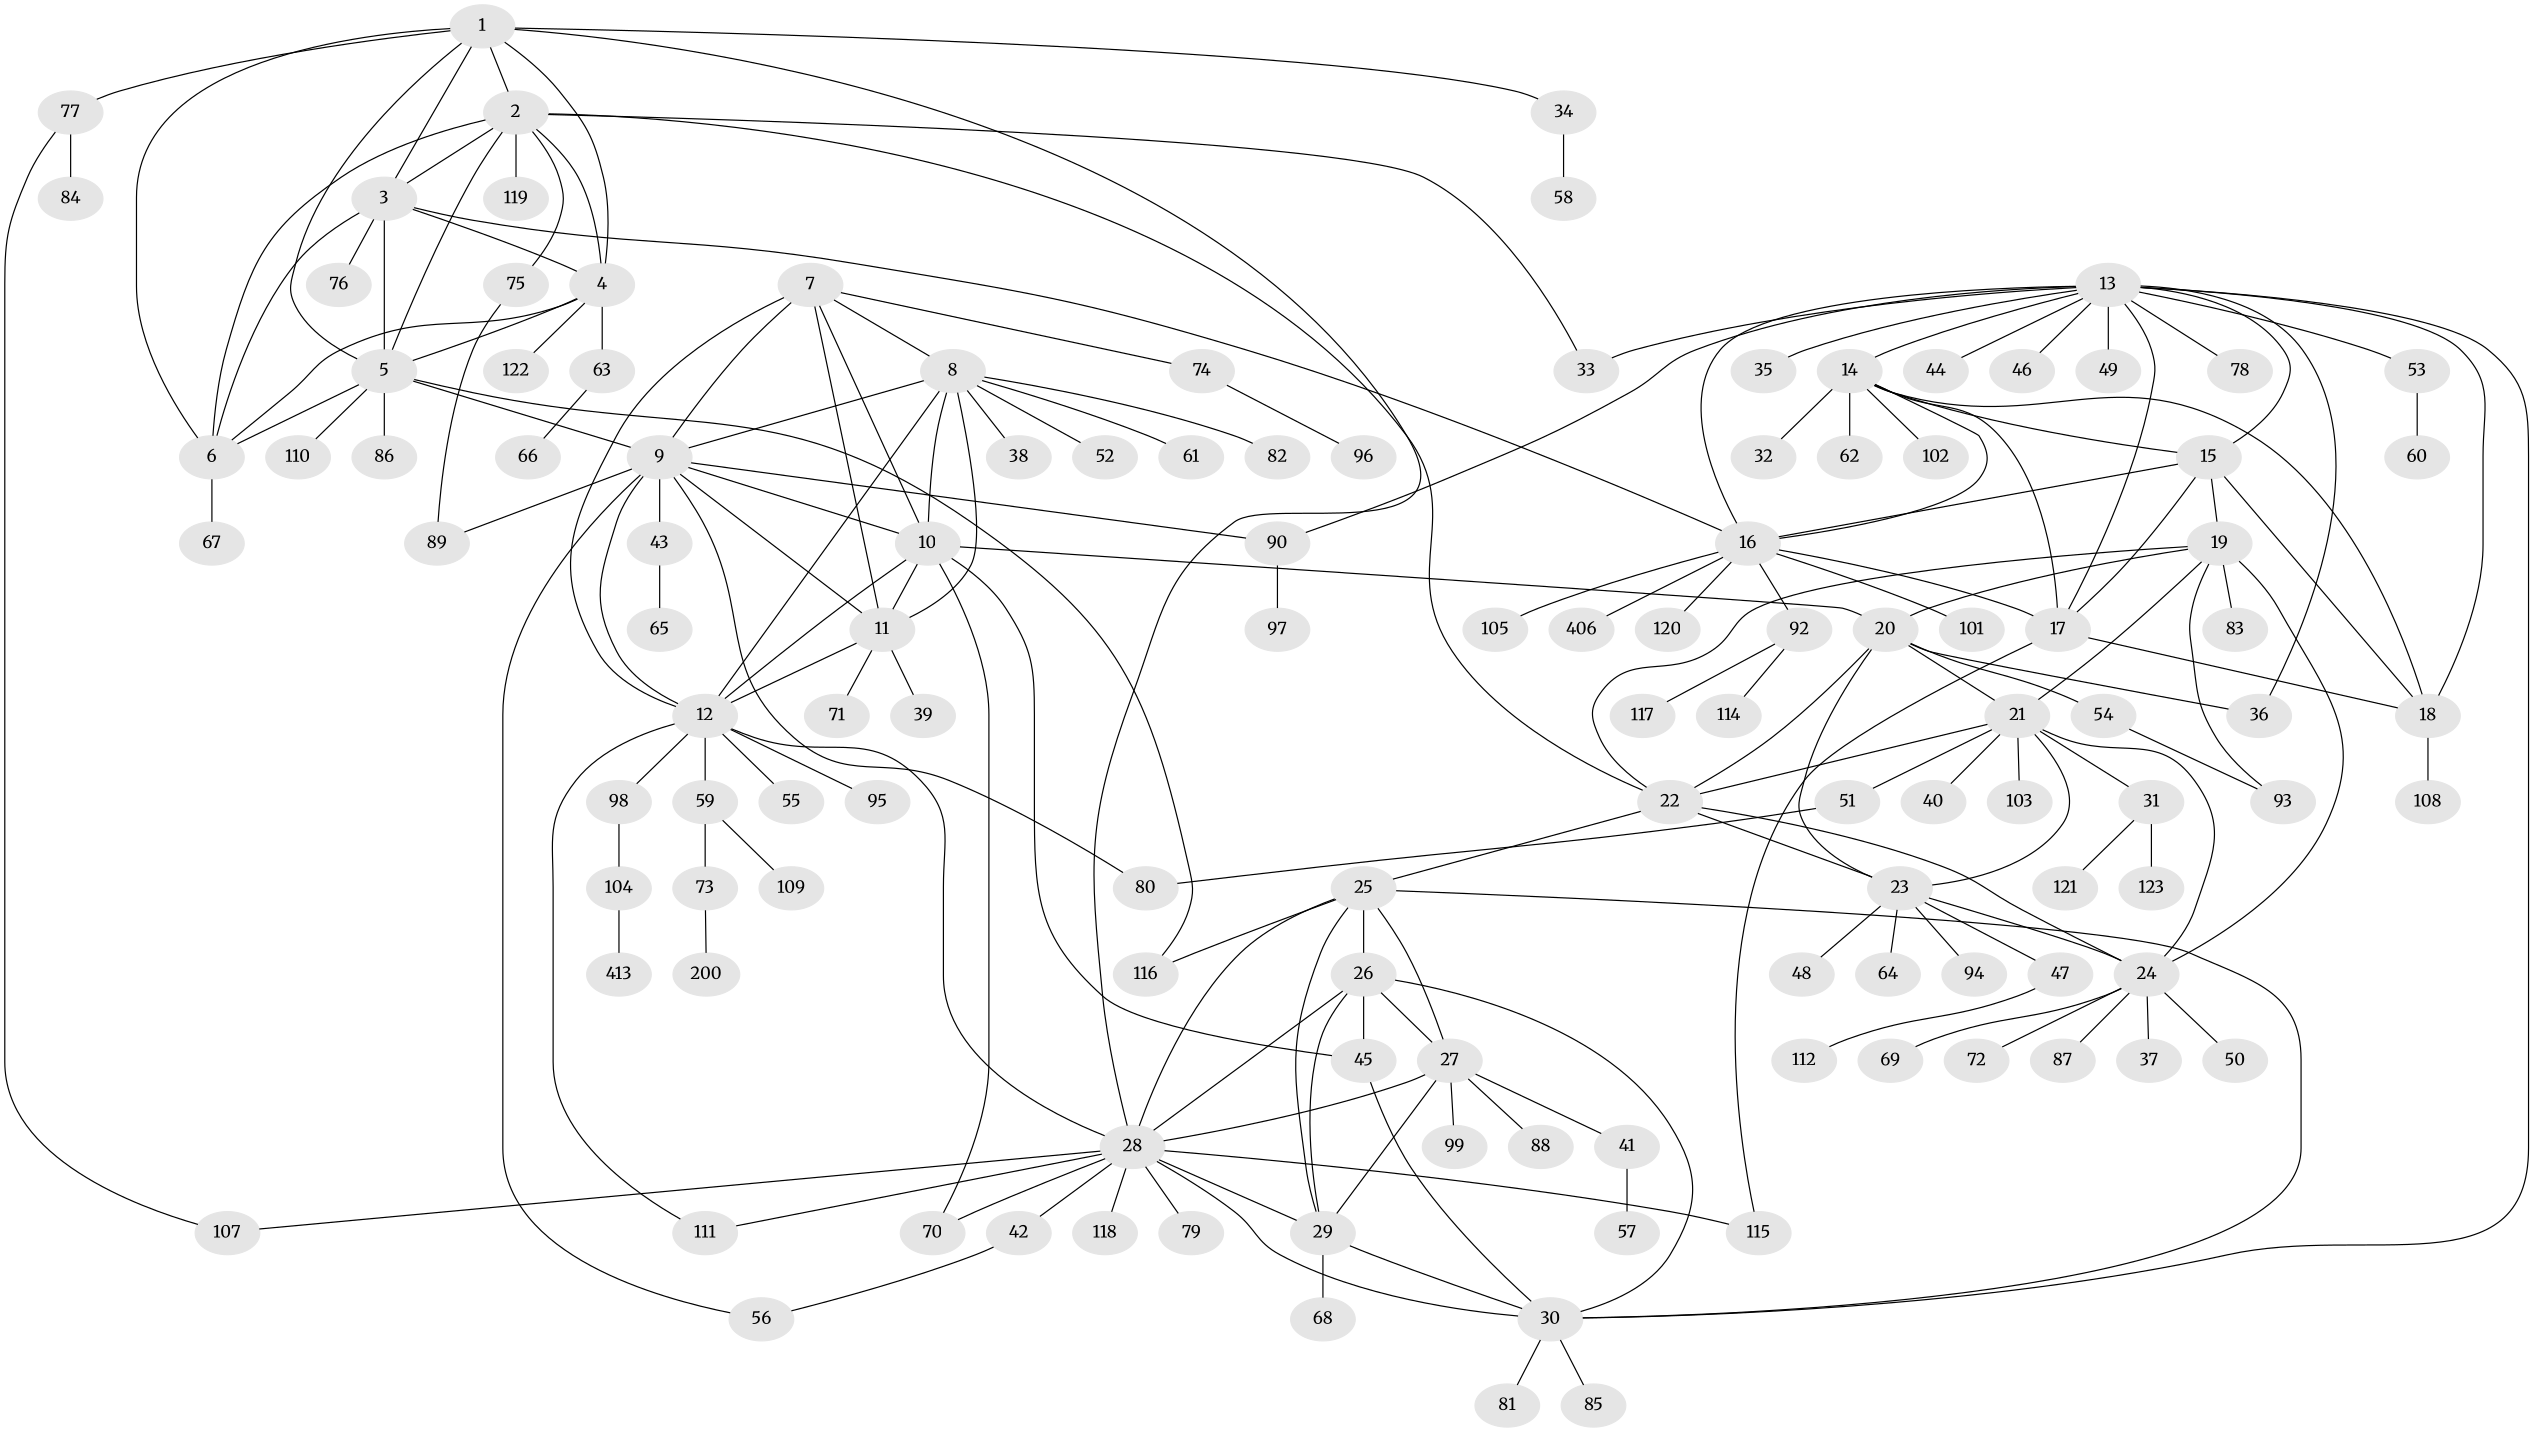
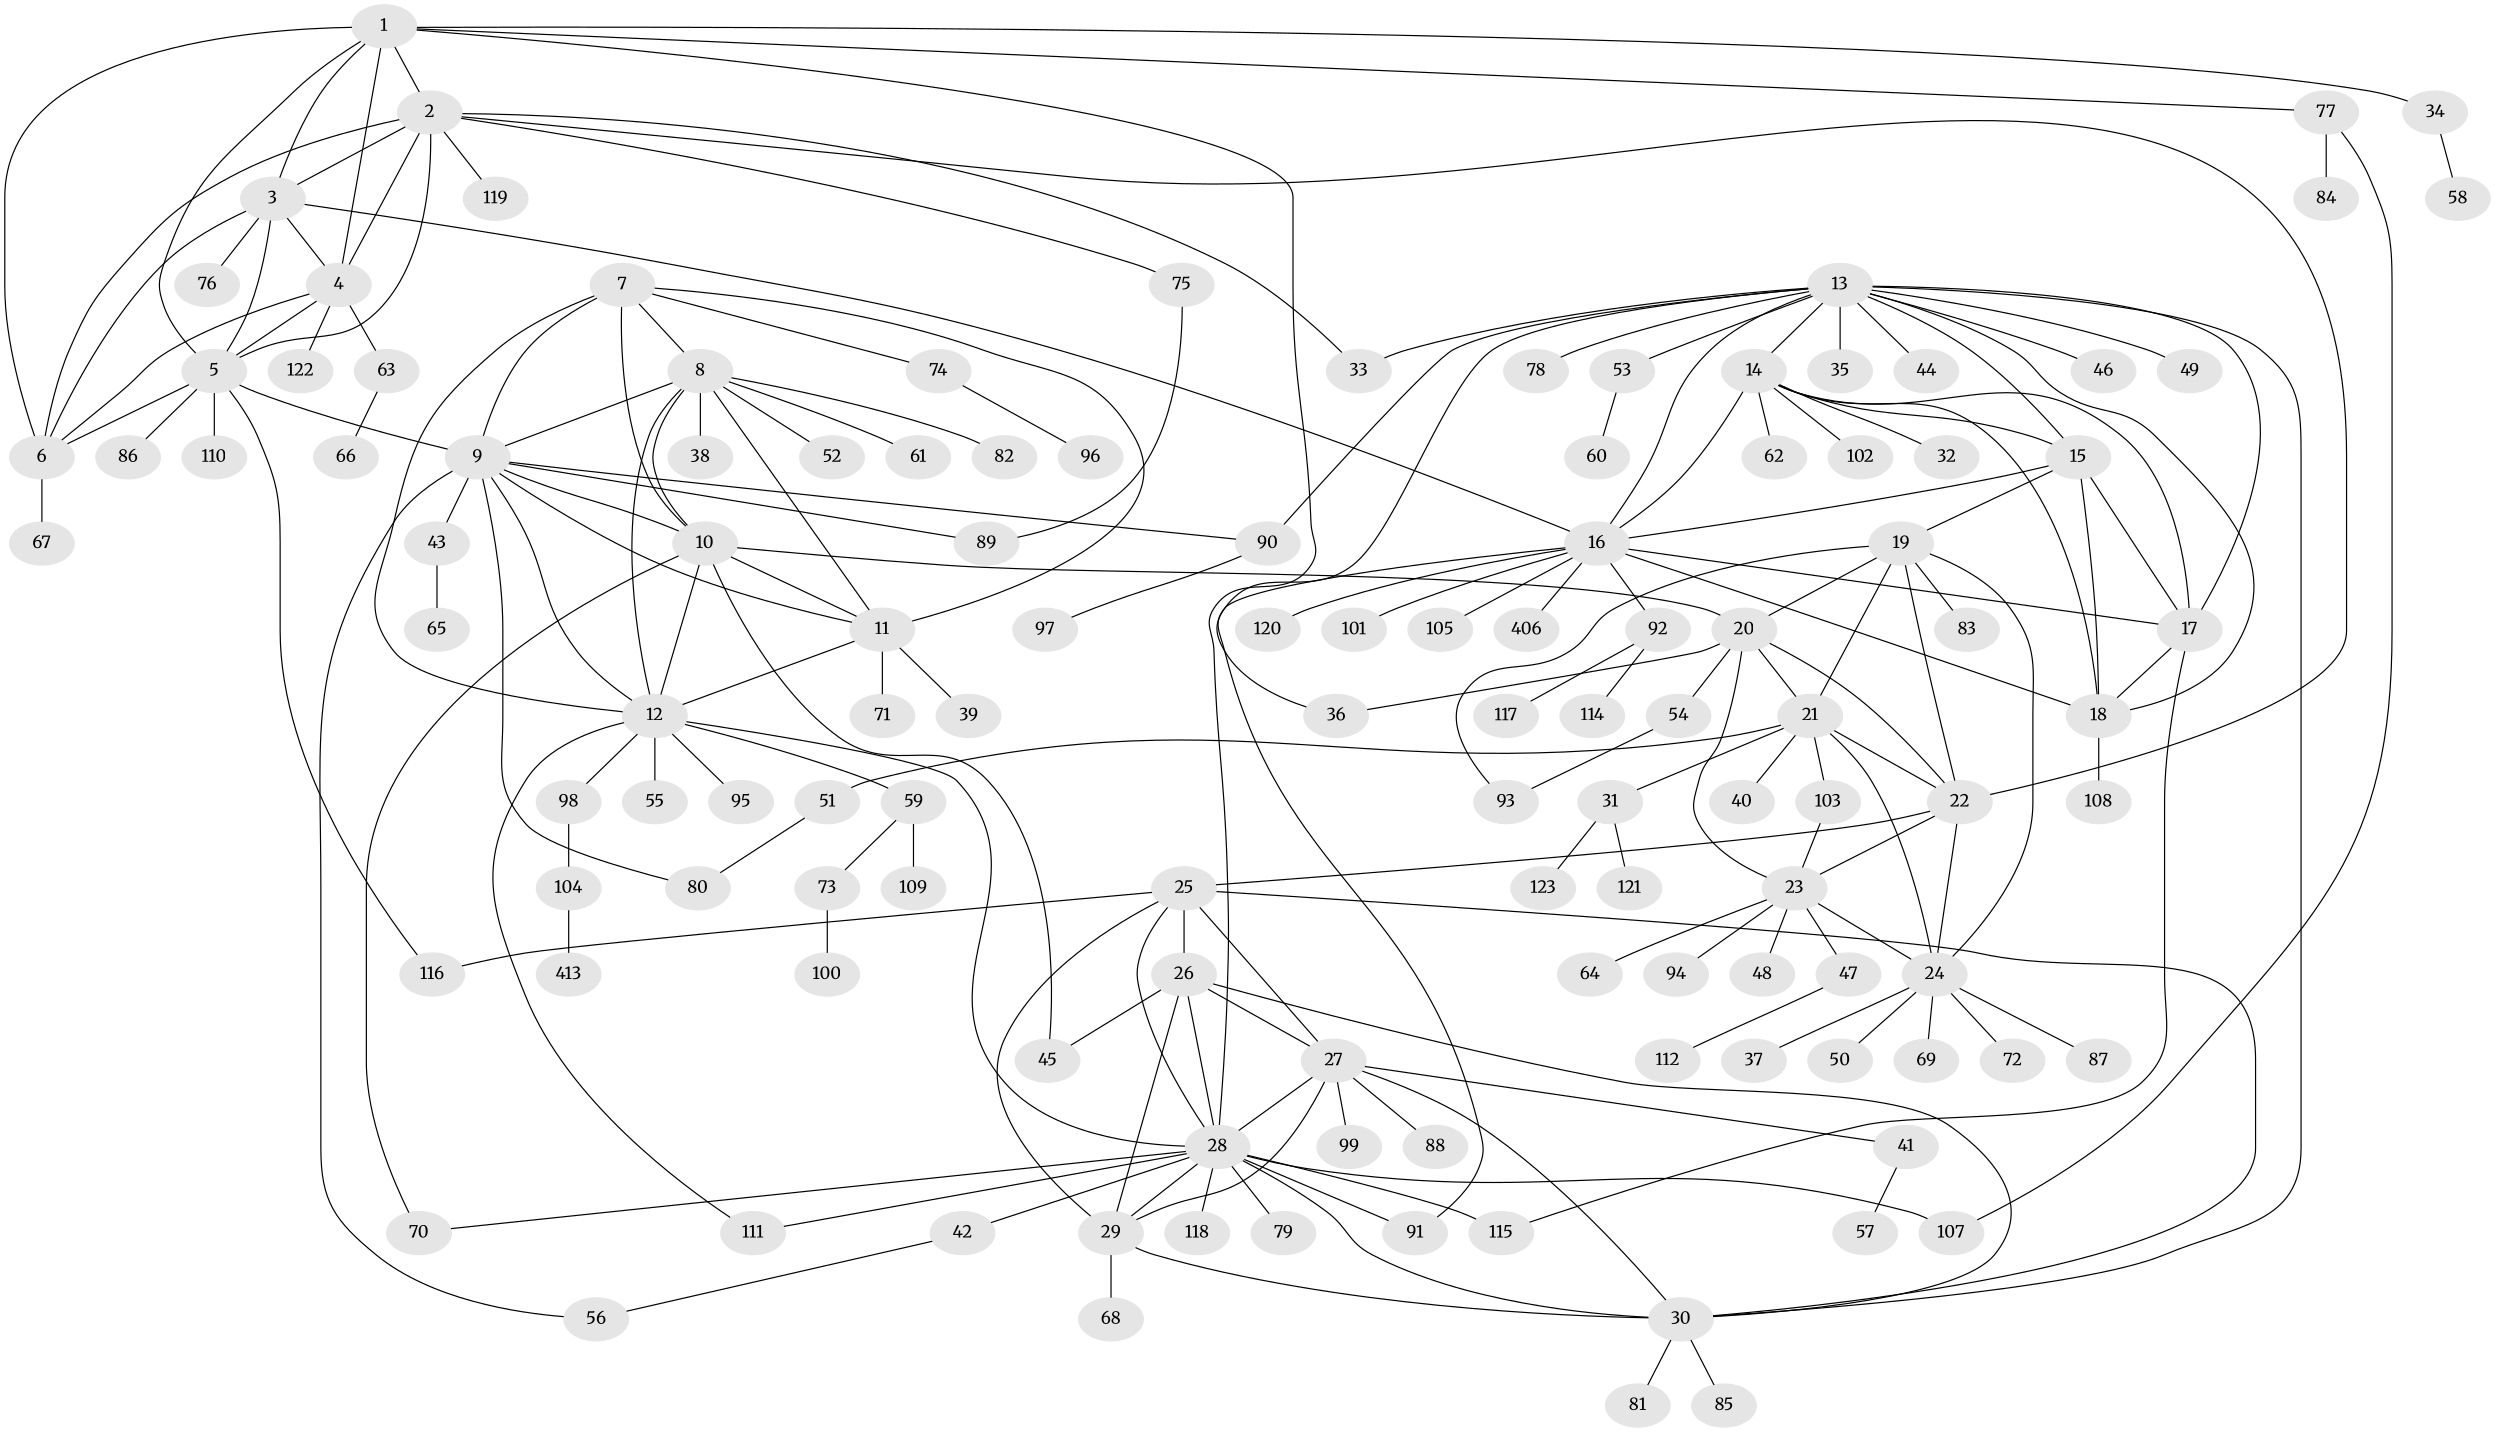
none -> (1837, 625)
(2047, 841) -> (1811, 845)
(706, 975) -> (827, 975)
(1436, 1202) -> (1530, 1164)
none -> (1415, 1233)
